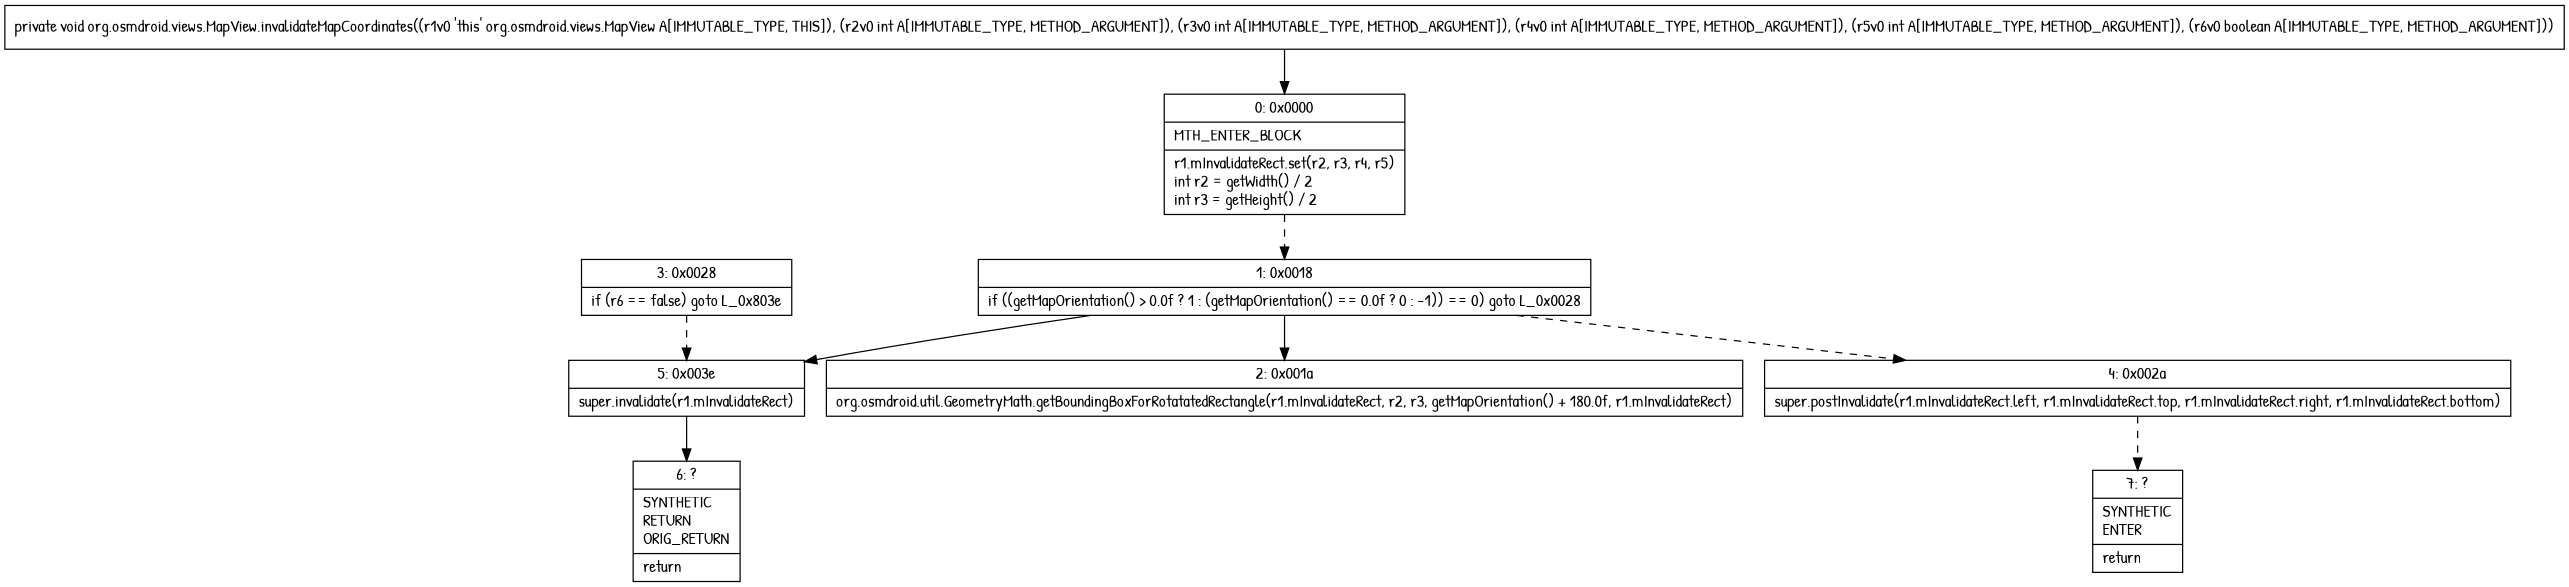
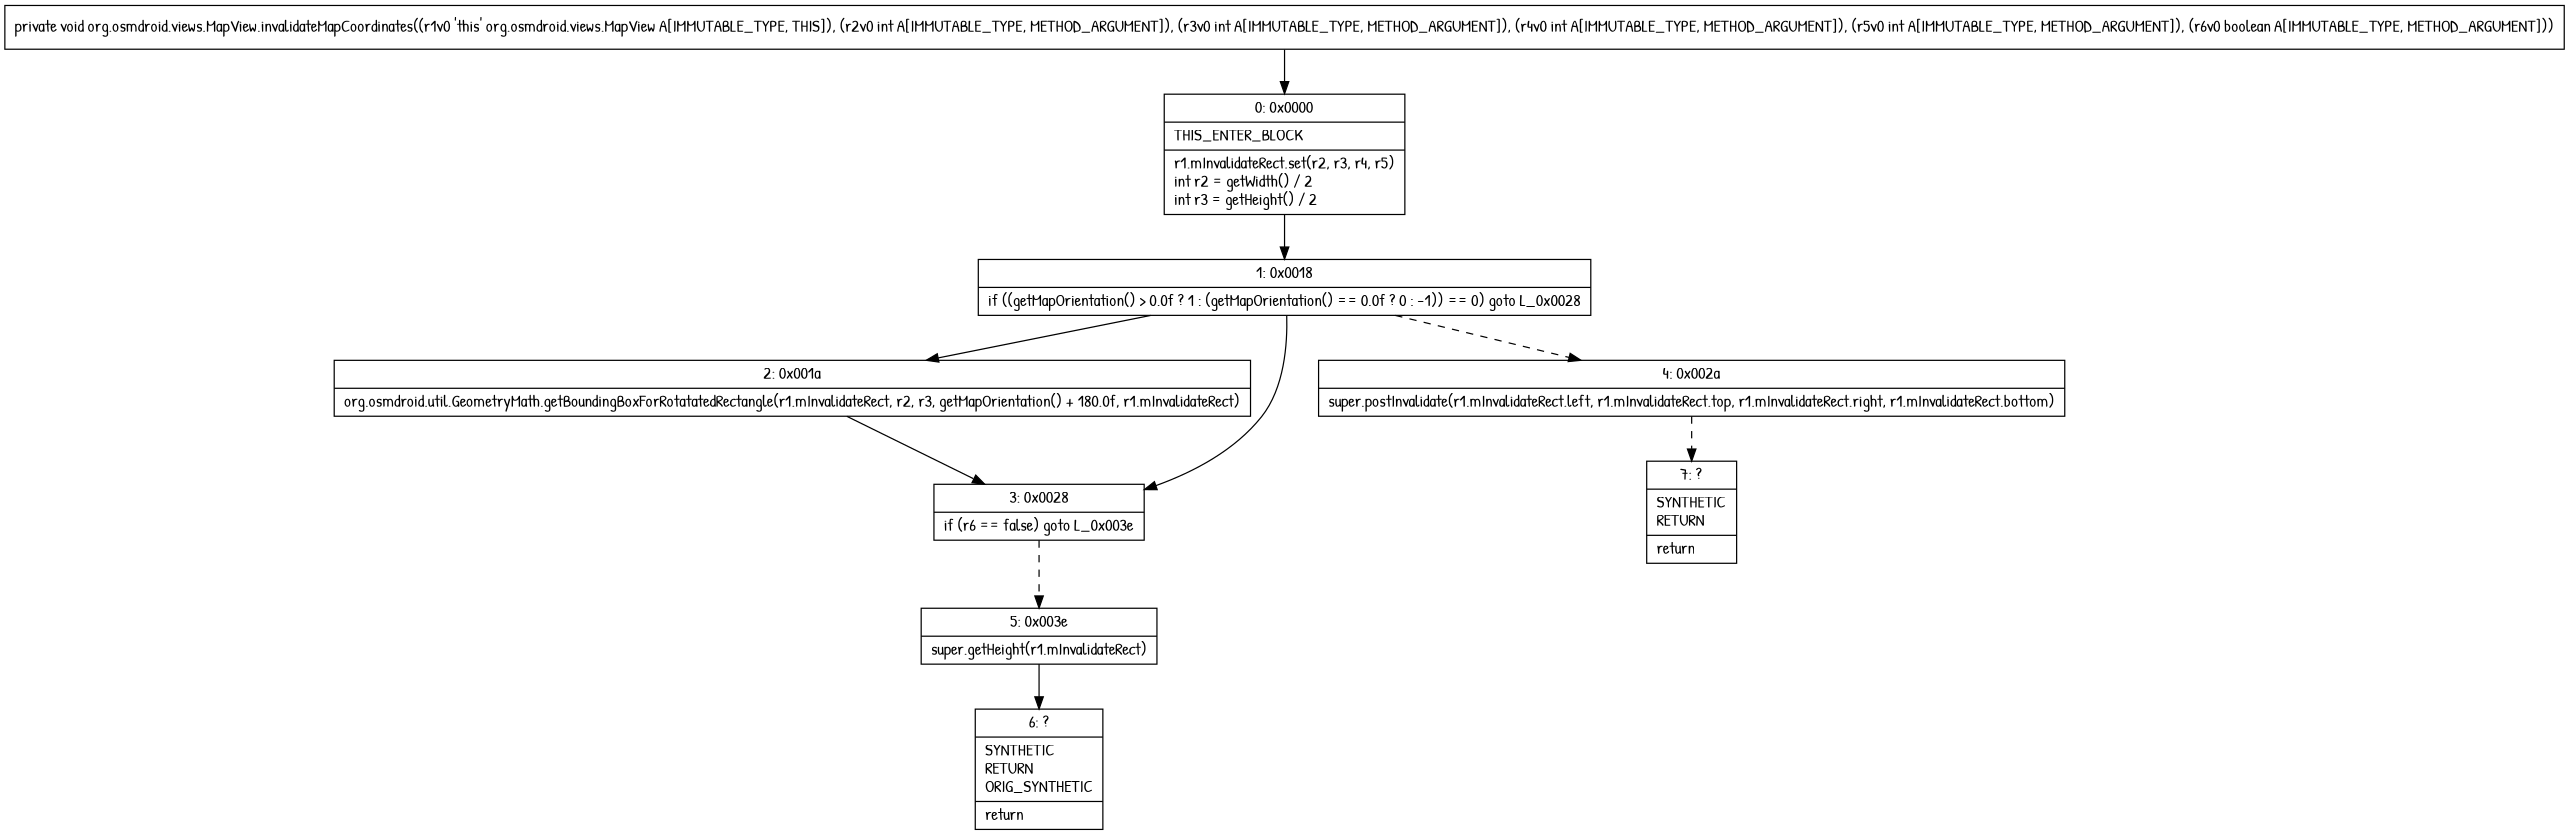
(1238, 136) -> (1239, 136)
(1285, 231) -> (1285, 231)
(687, 301) -> (1039, 526)
(954, 336) -> (1254, 425)
(687, 402) -> (1039, 650)
none -> (910, 447)
(2122, 530) -> (1681, 521)
(687, 539) -> (1039, 787)
